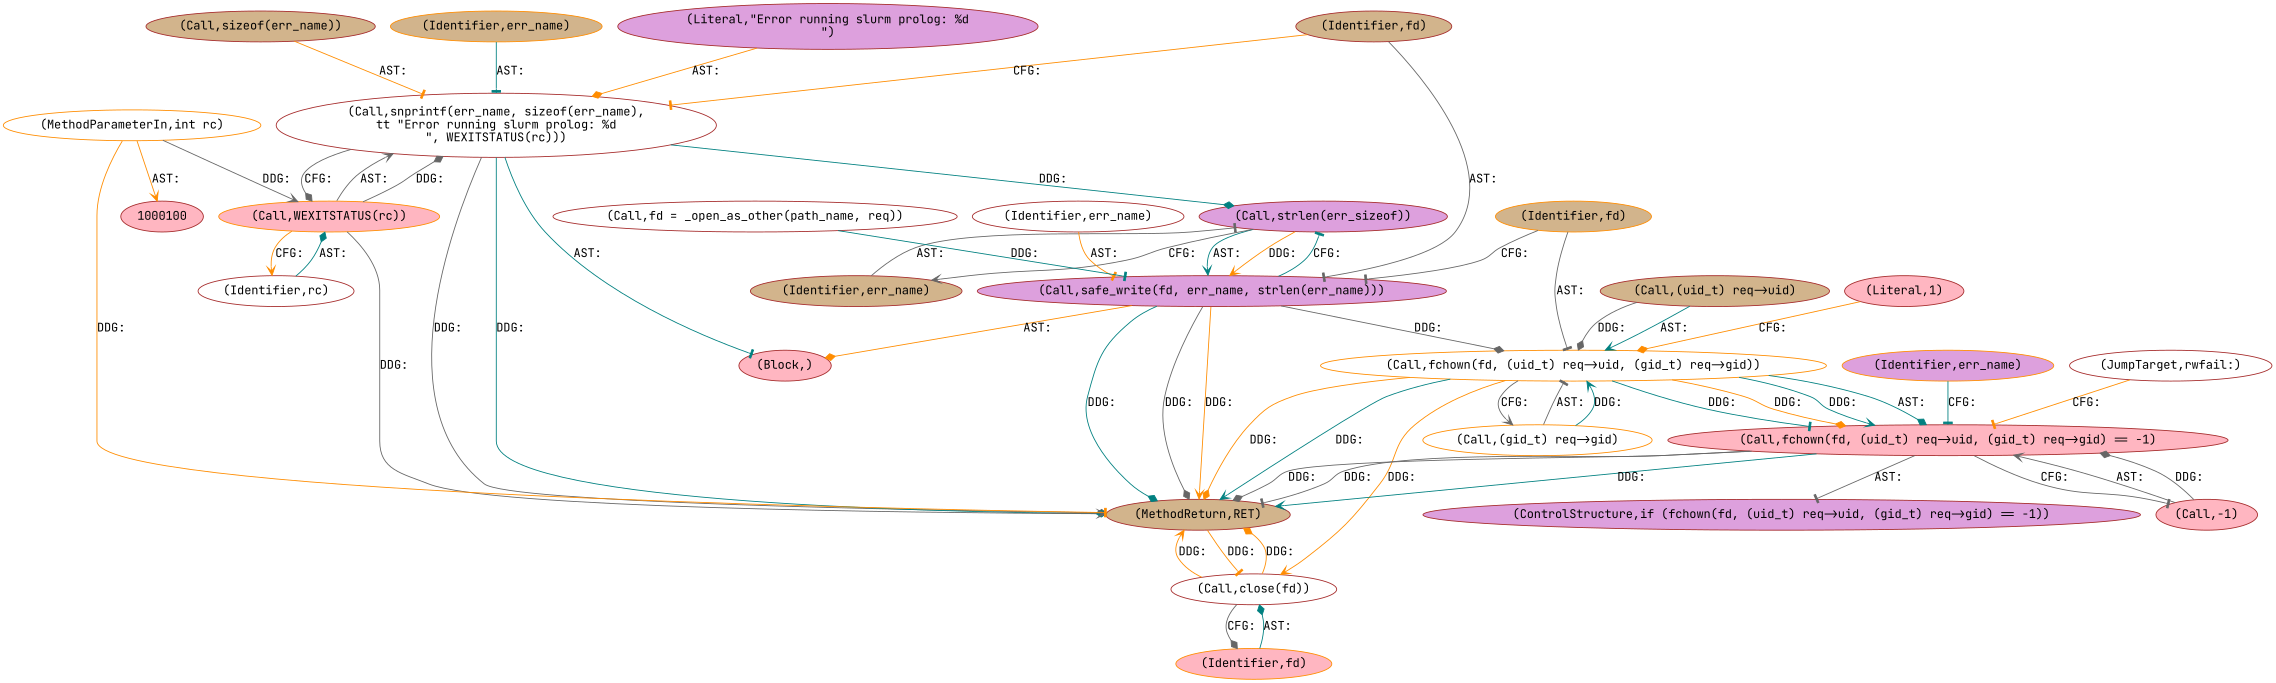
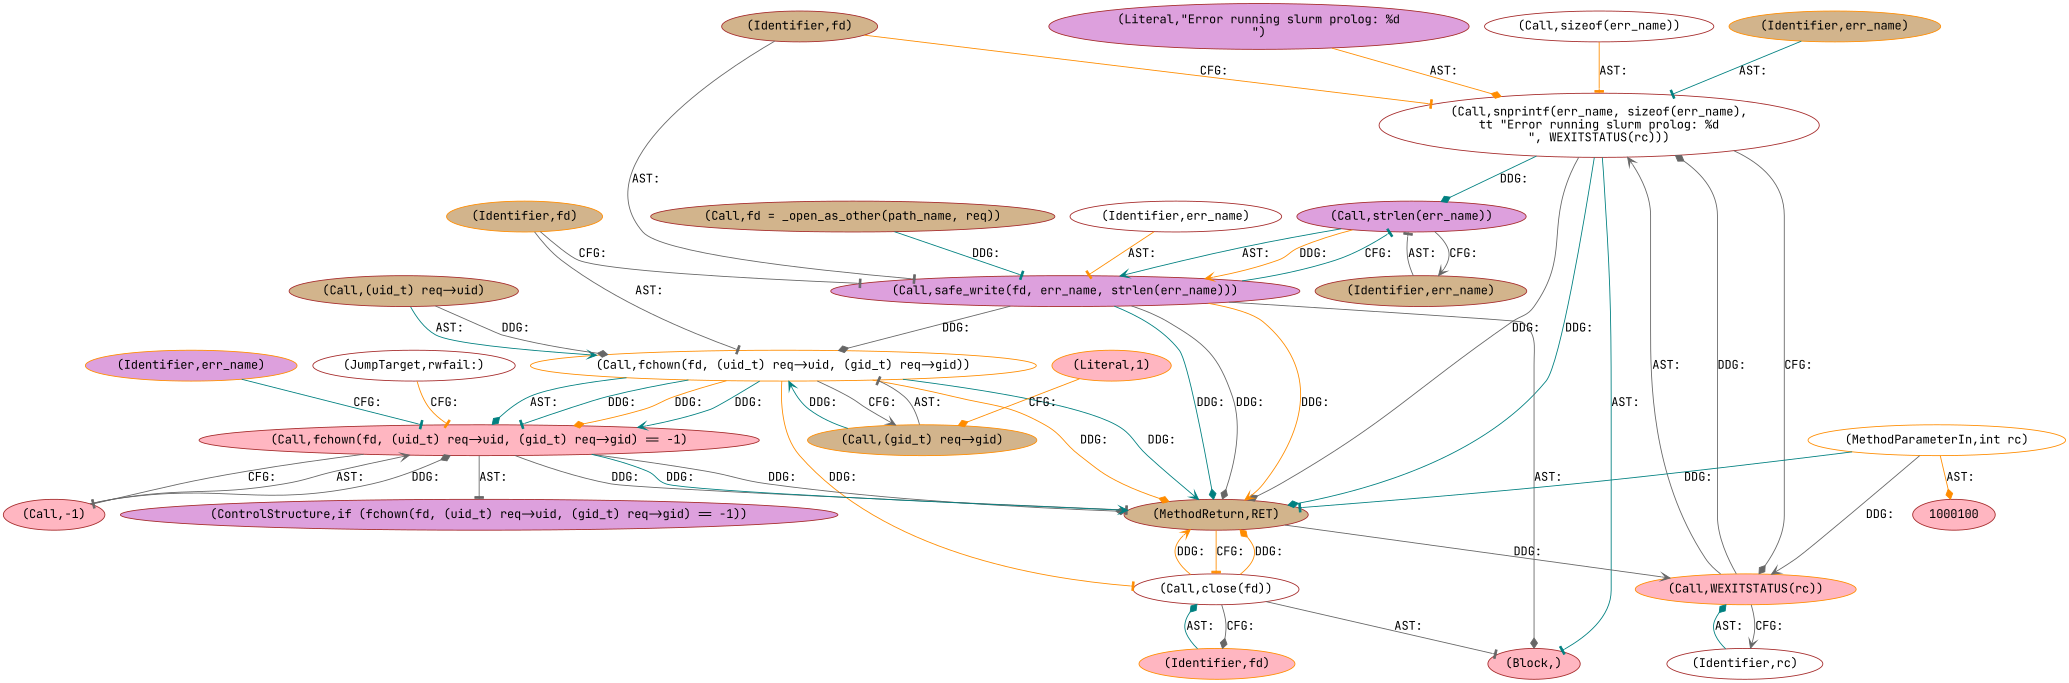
(261, 26) -> (1599, 26)
(146, 167) -> (1944, 472)
(755, 217) -> (853, 217)
(1323, 217) -> (1411, 217)
(276, 246) -> (1755, 622)
(1904, 291) -> (1112, 366)
(1754, 325) -> (1018, 402)
(984, 331) -> (1531, 332)
(1537, 440) -> (922, 440)
(1388, 472) -> (916, 537)
(427, 483) -> (1473, 551)
(411, 489) -> (1578, 483)
(1245, 552) -> (1234, 552)
none -> (1379, 628)
